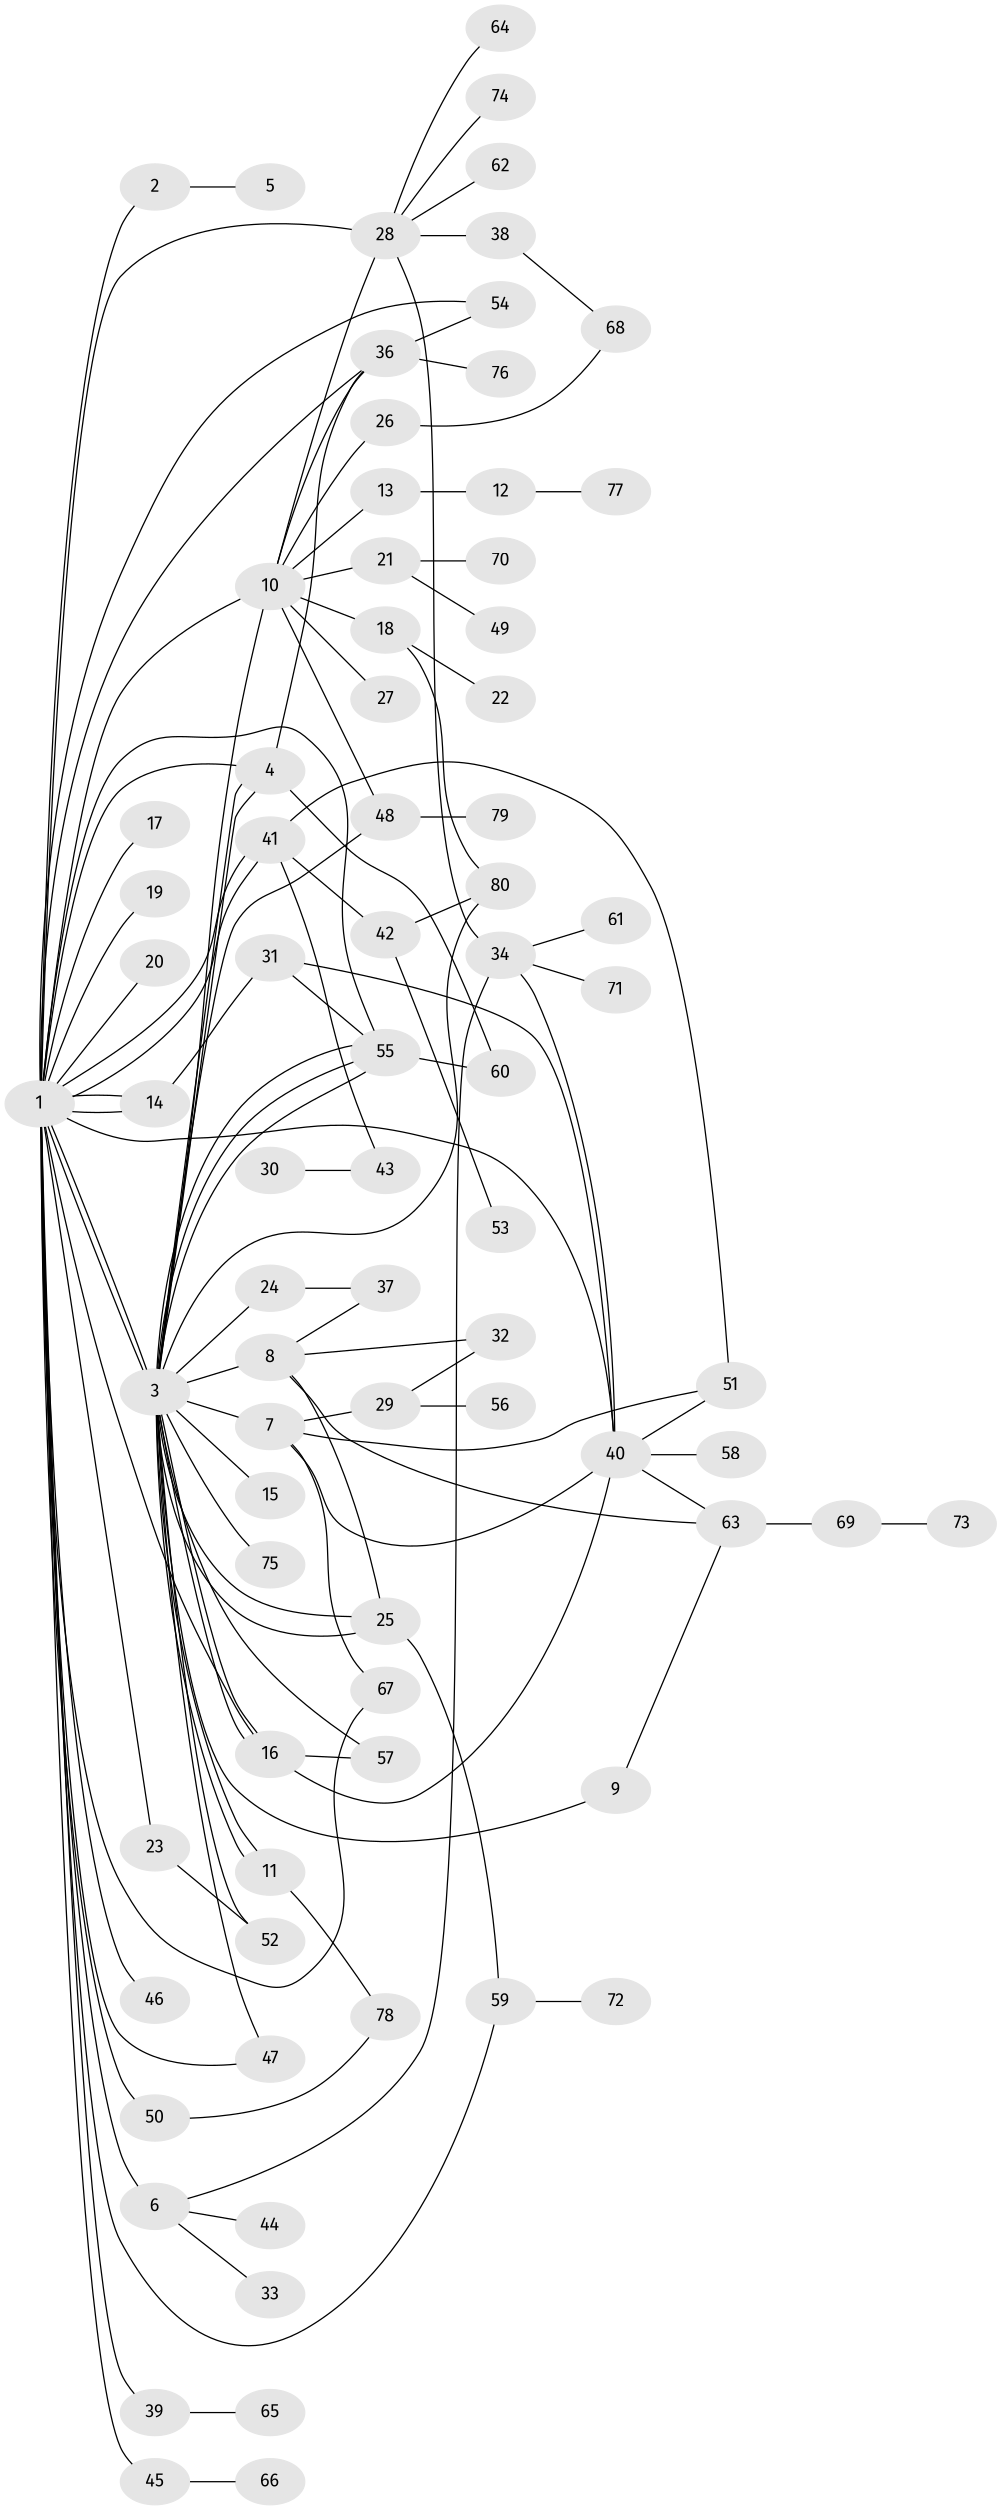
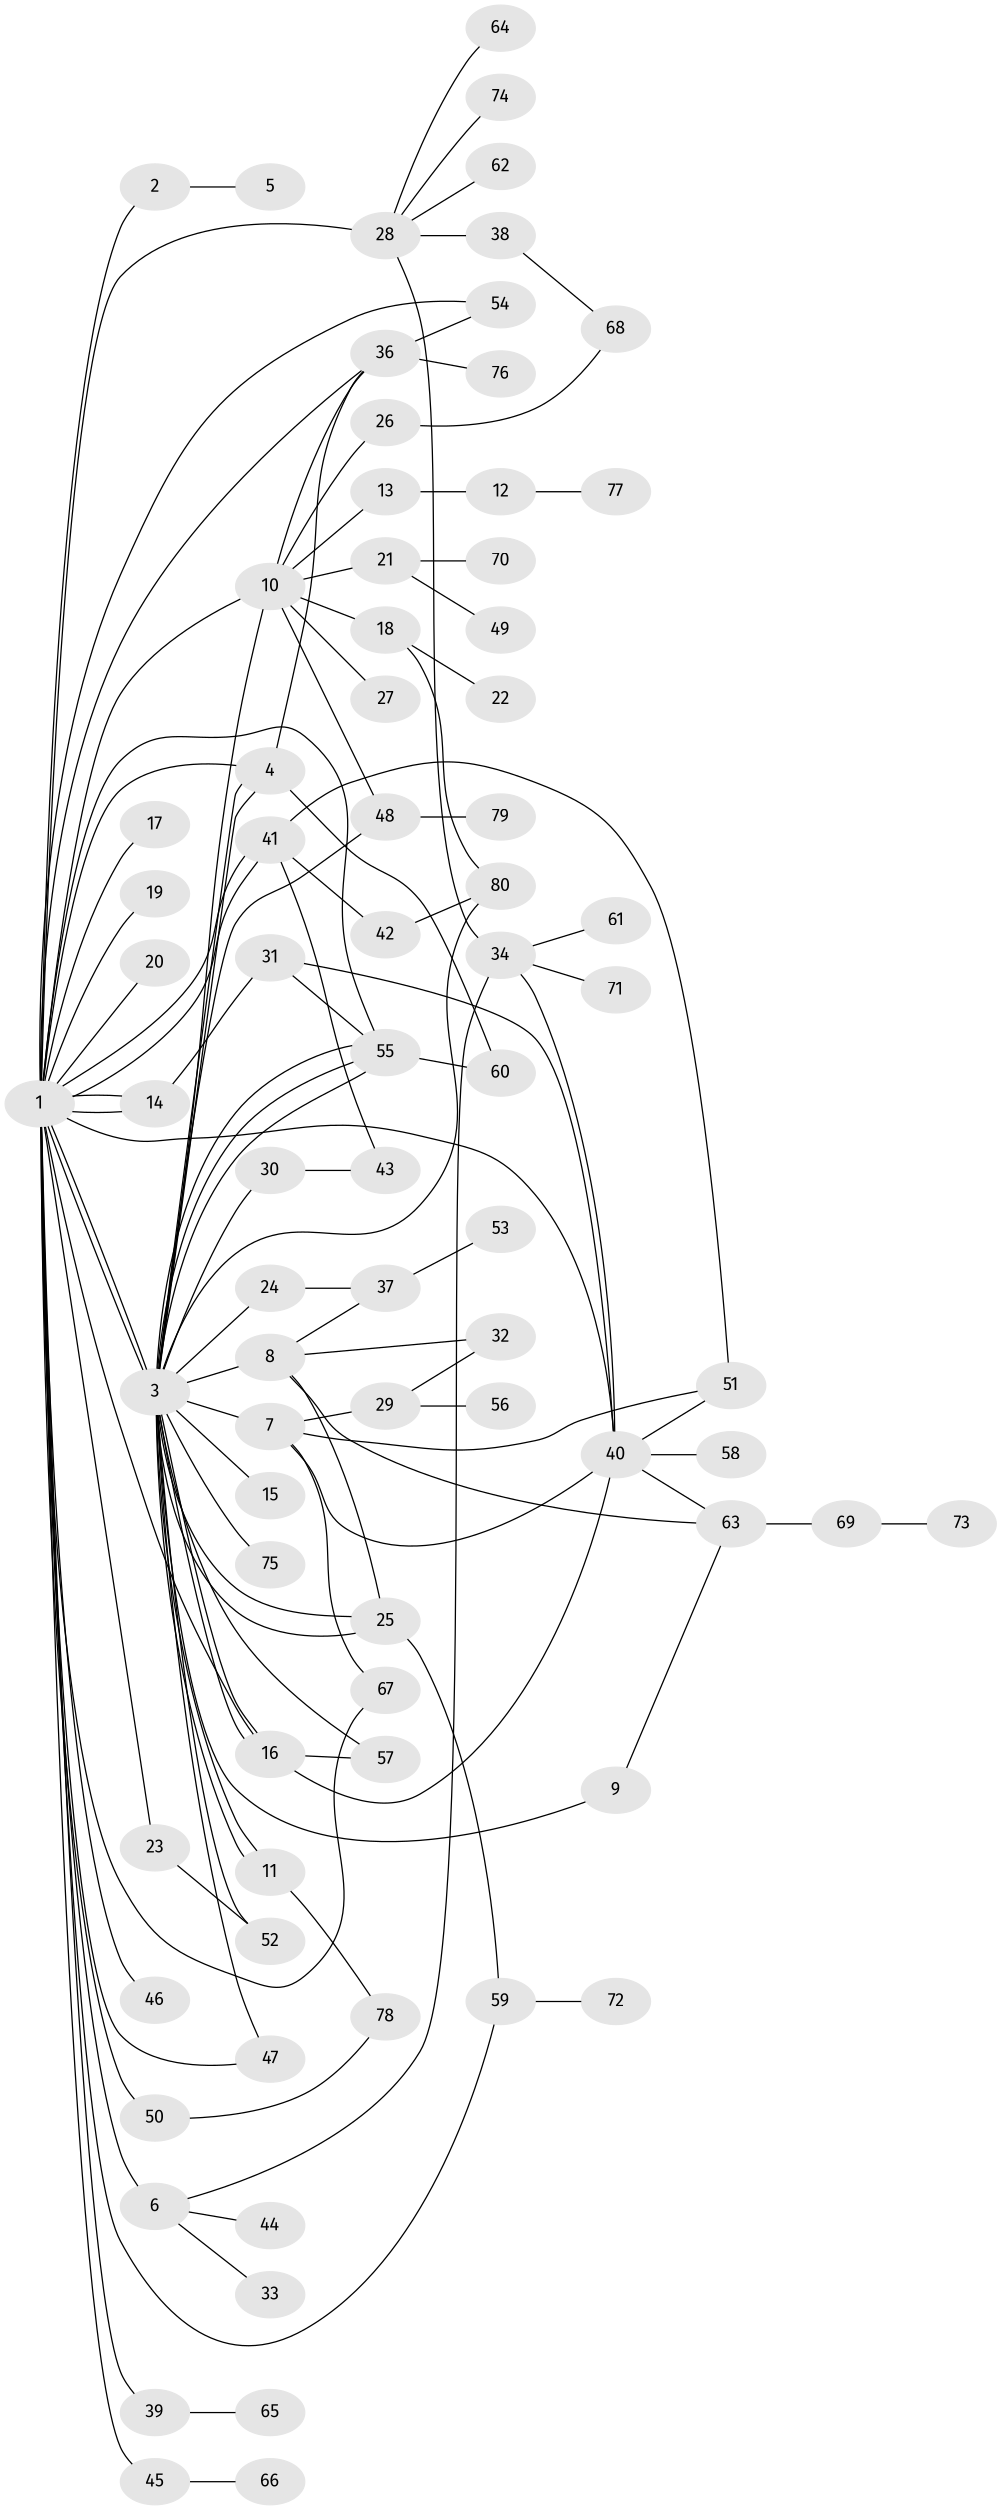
(319, 417) -> none
(444, 1082) -> (443, 1259)
none -> (201, 1277)
